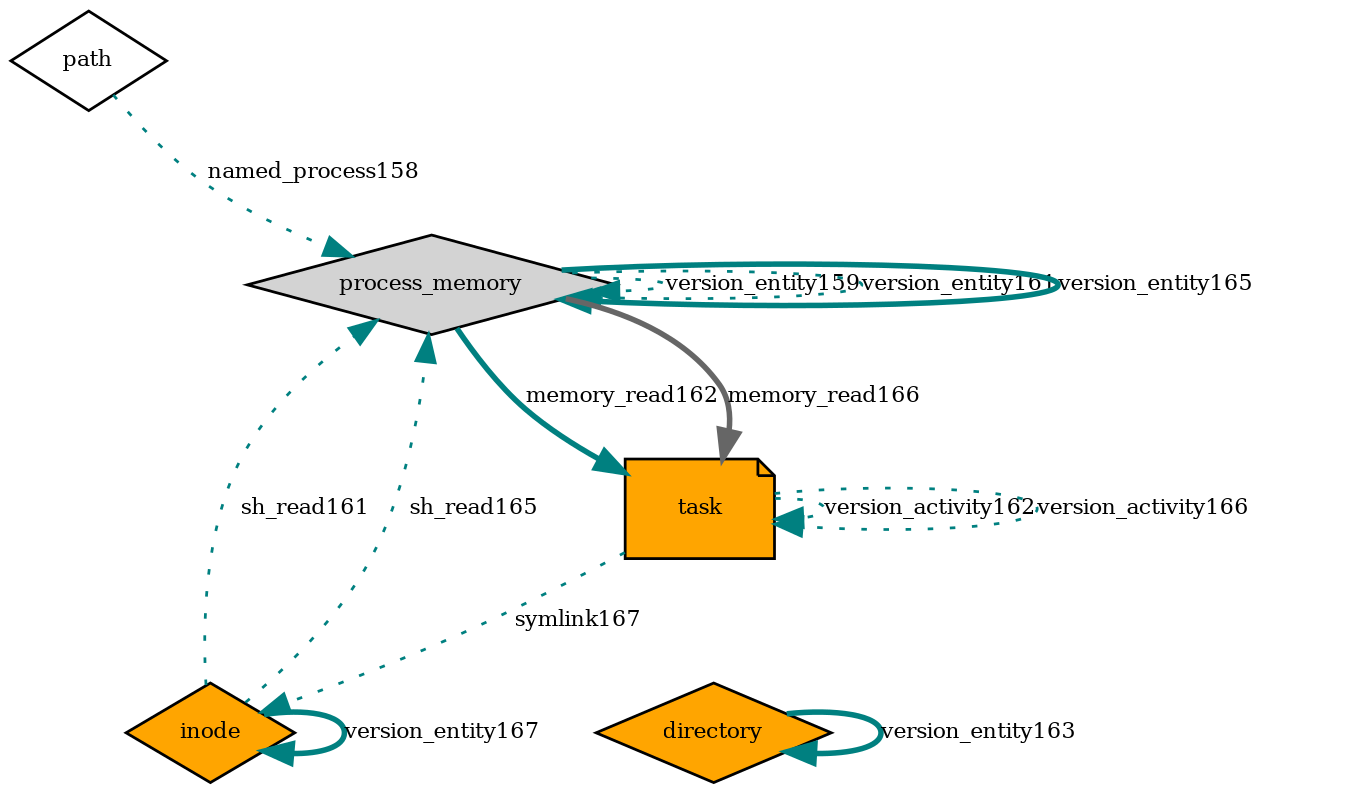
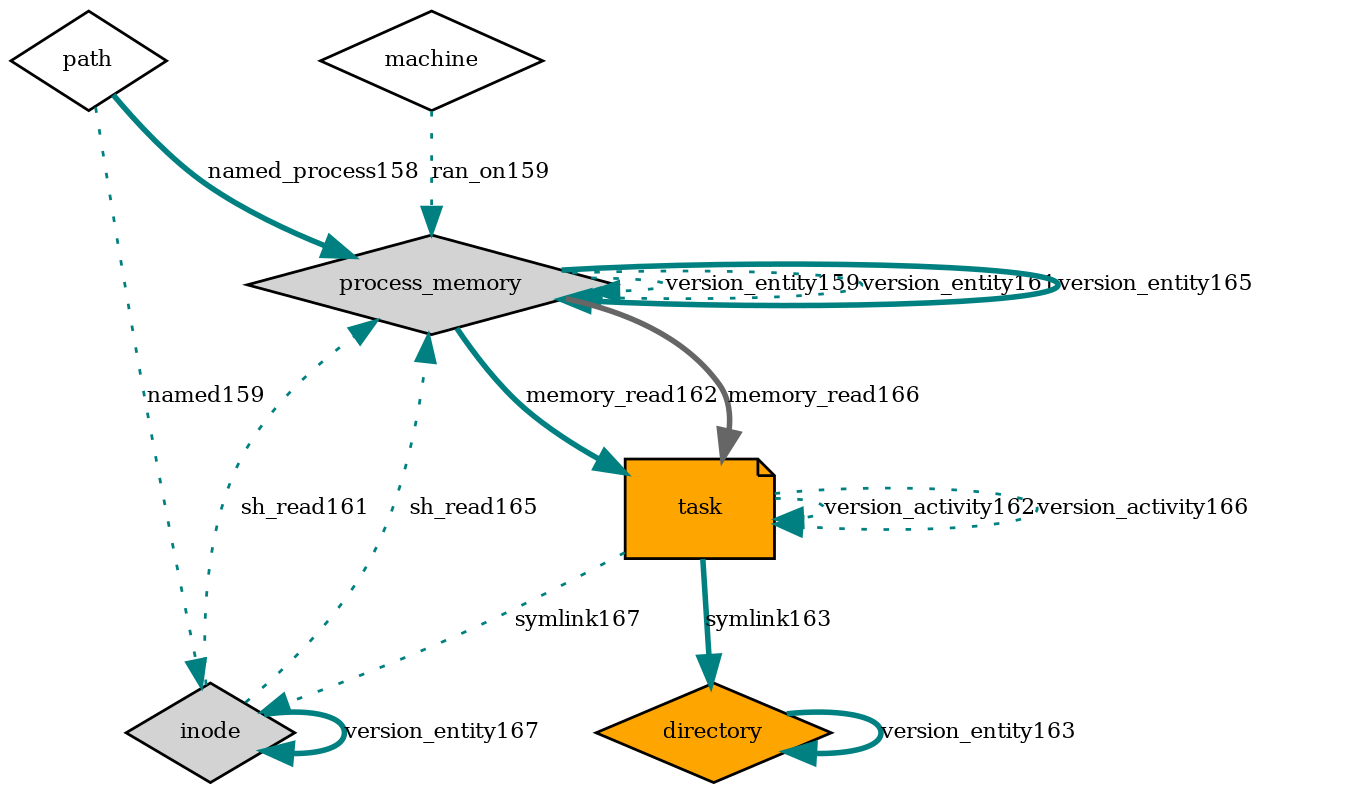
none -> (432, 61)
(209, 186) -> (209, 186)
none -> (142, 384)
none -> (706, 608)
(210, 733) -> (210, 733)
